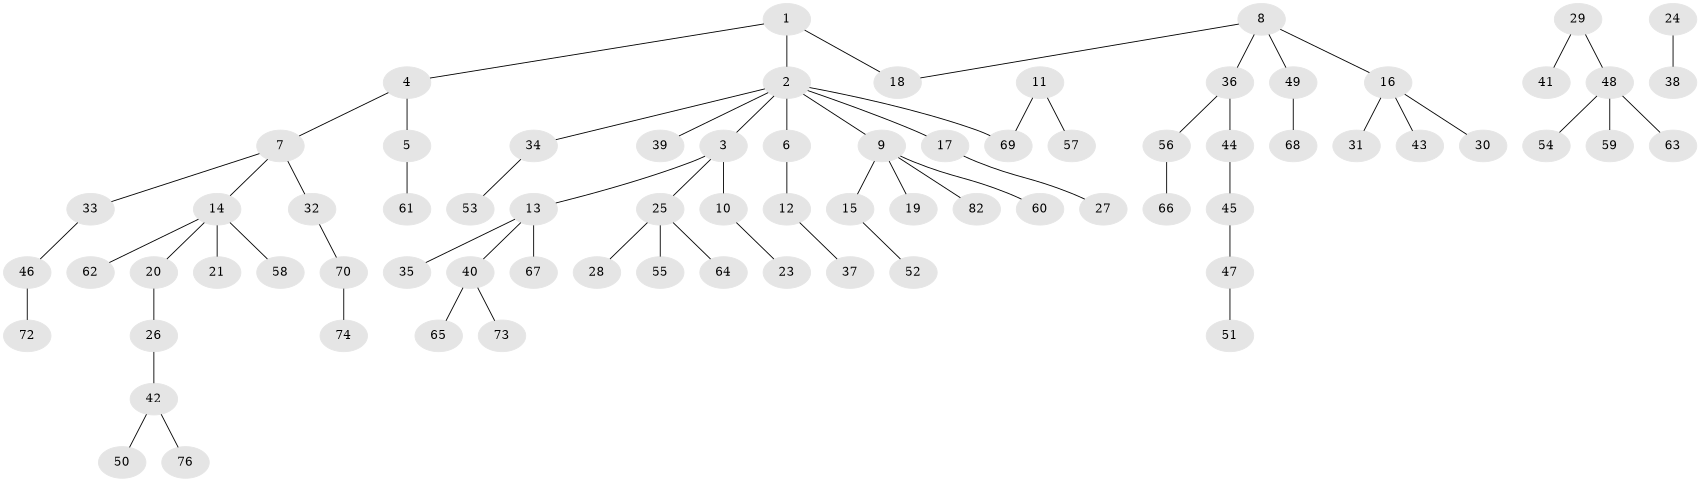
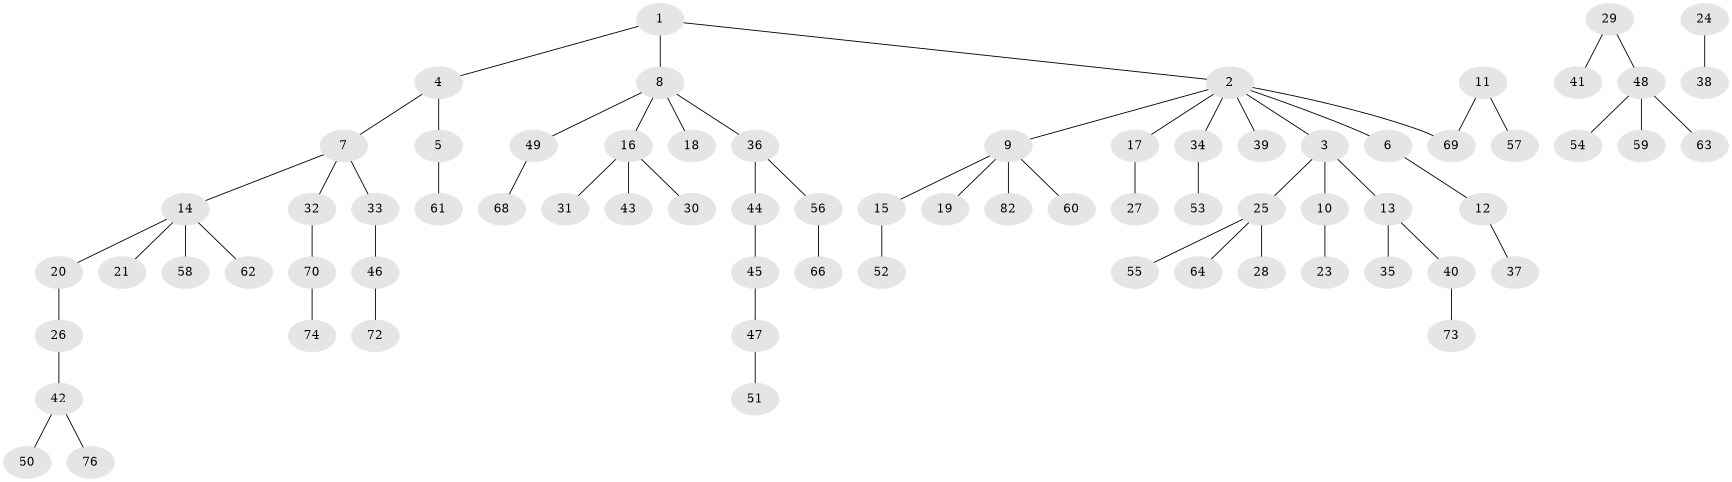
(842, 51) -> (660, 51)
(534, 273) -> none
(439, 336) -> none
